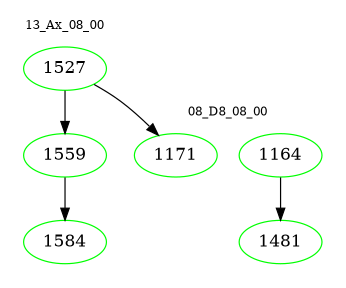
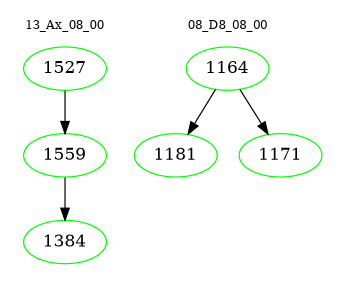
(133, 111) -> (251, 107)
(65, 242) -> (65, 242)
(281, 242) -> (176, 155)
